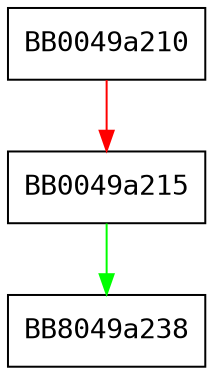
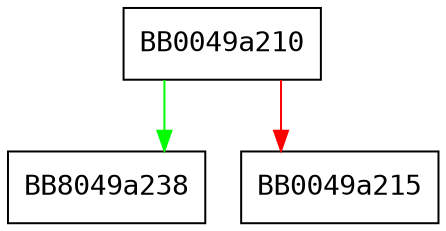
(107, 249) -> (164, 105)
